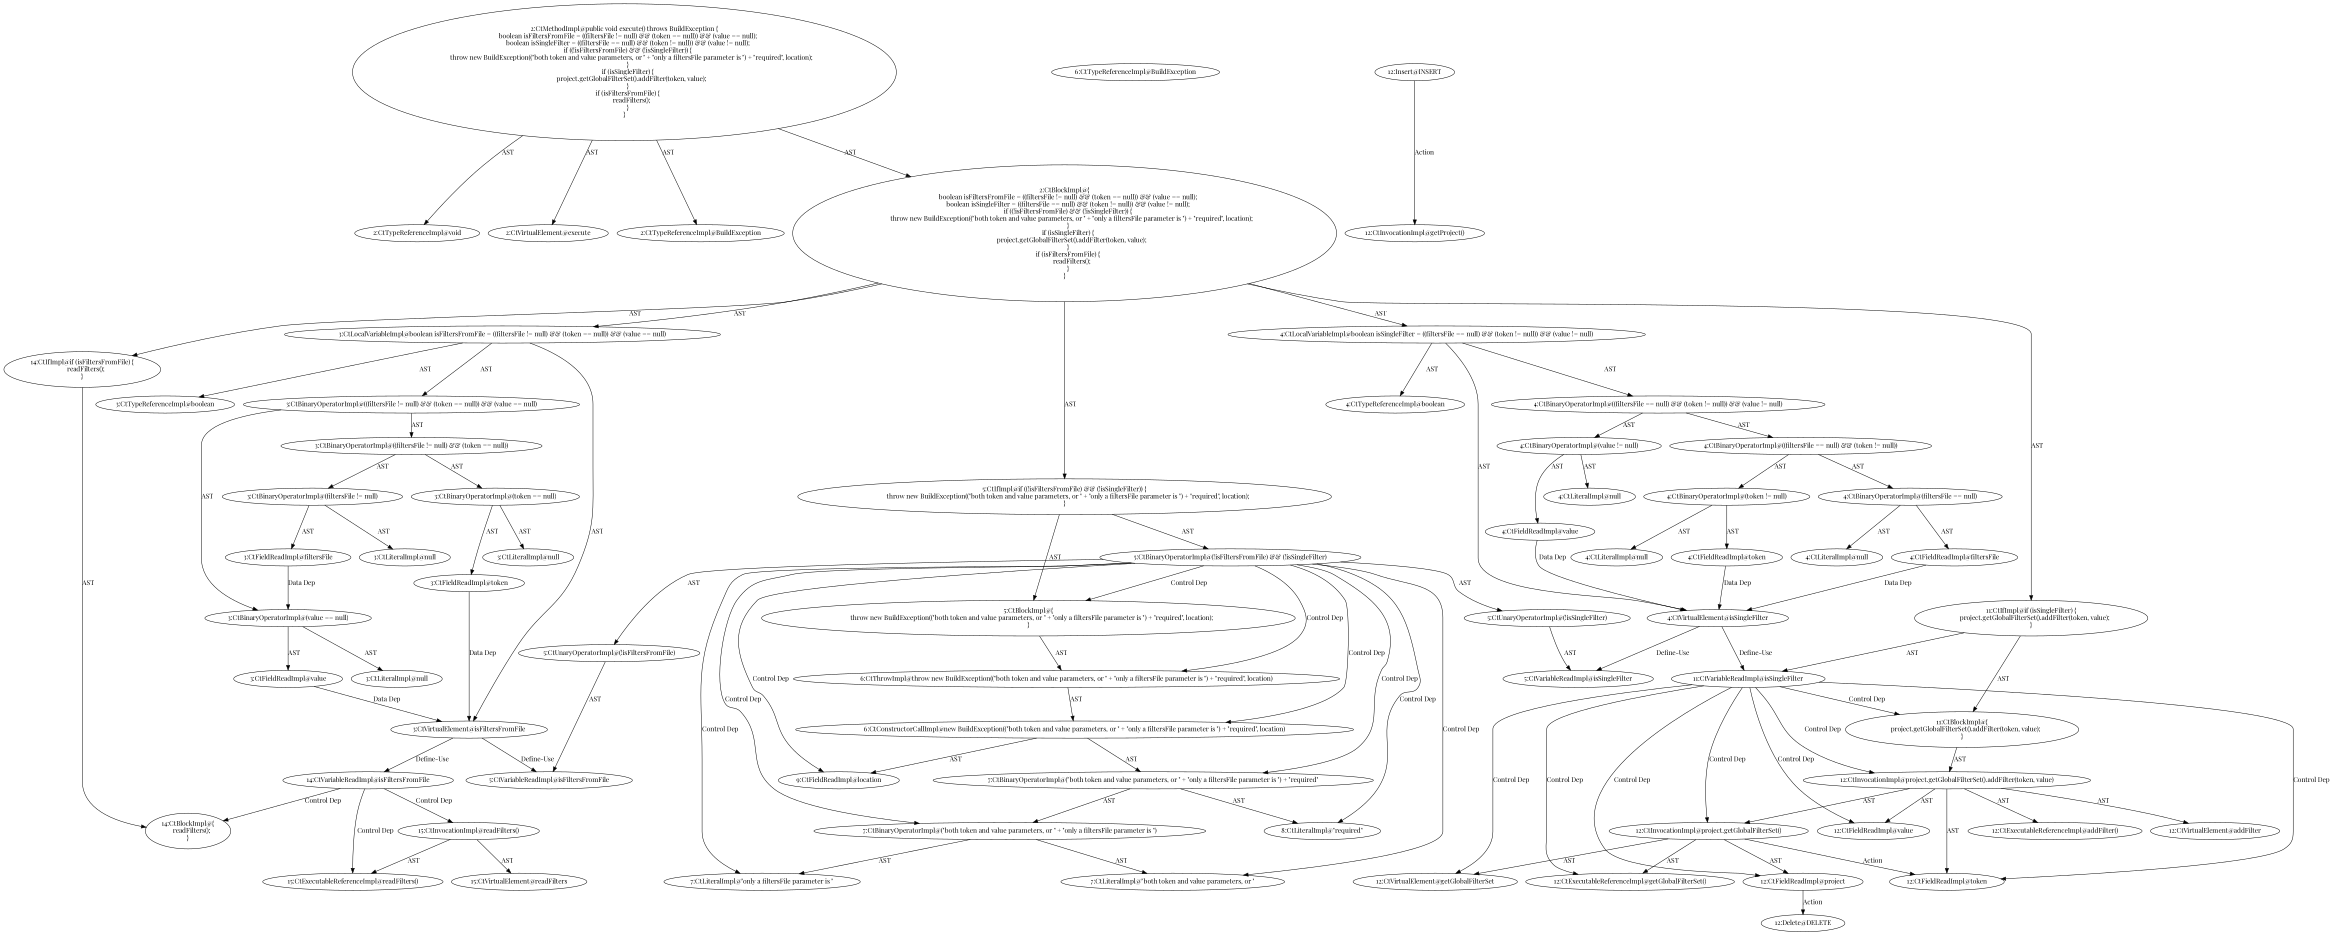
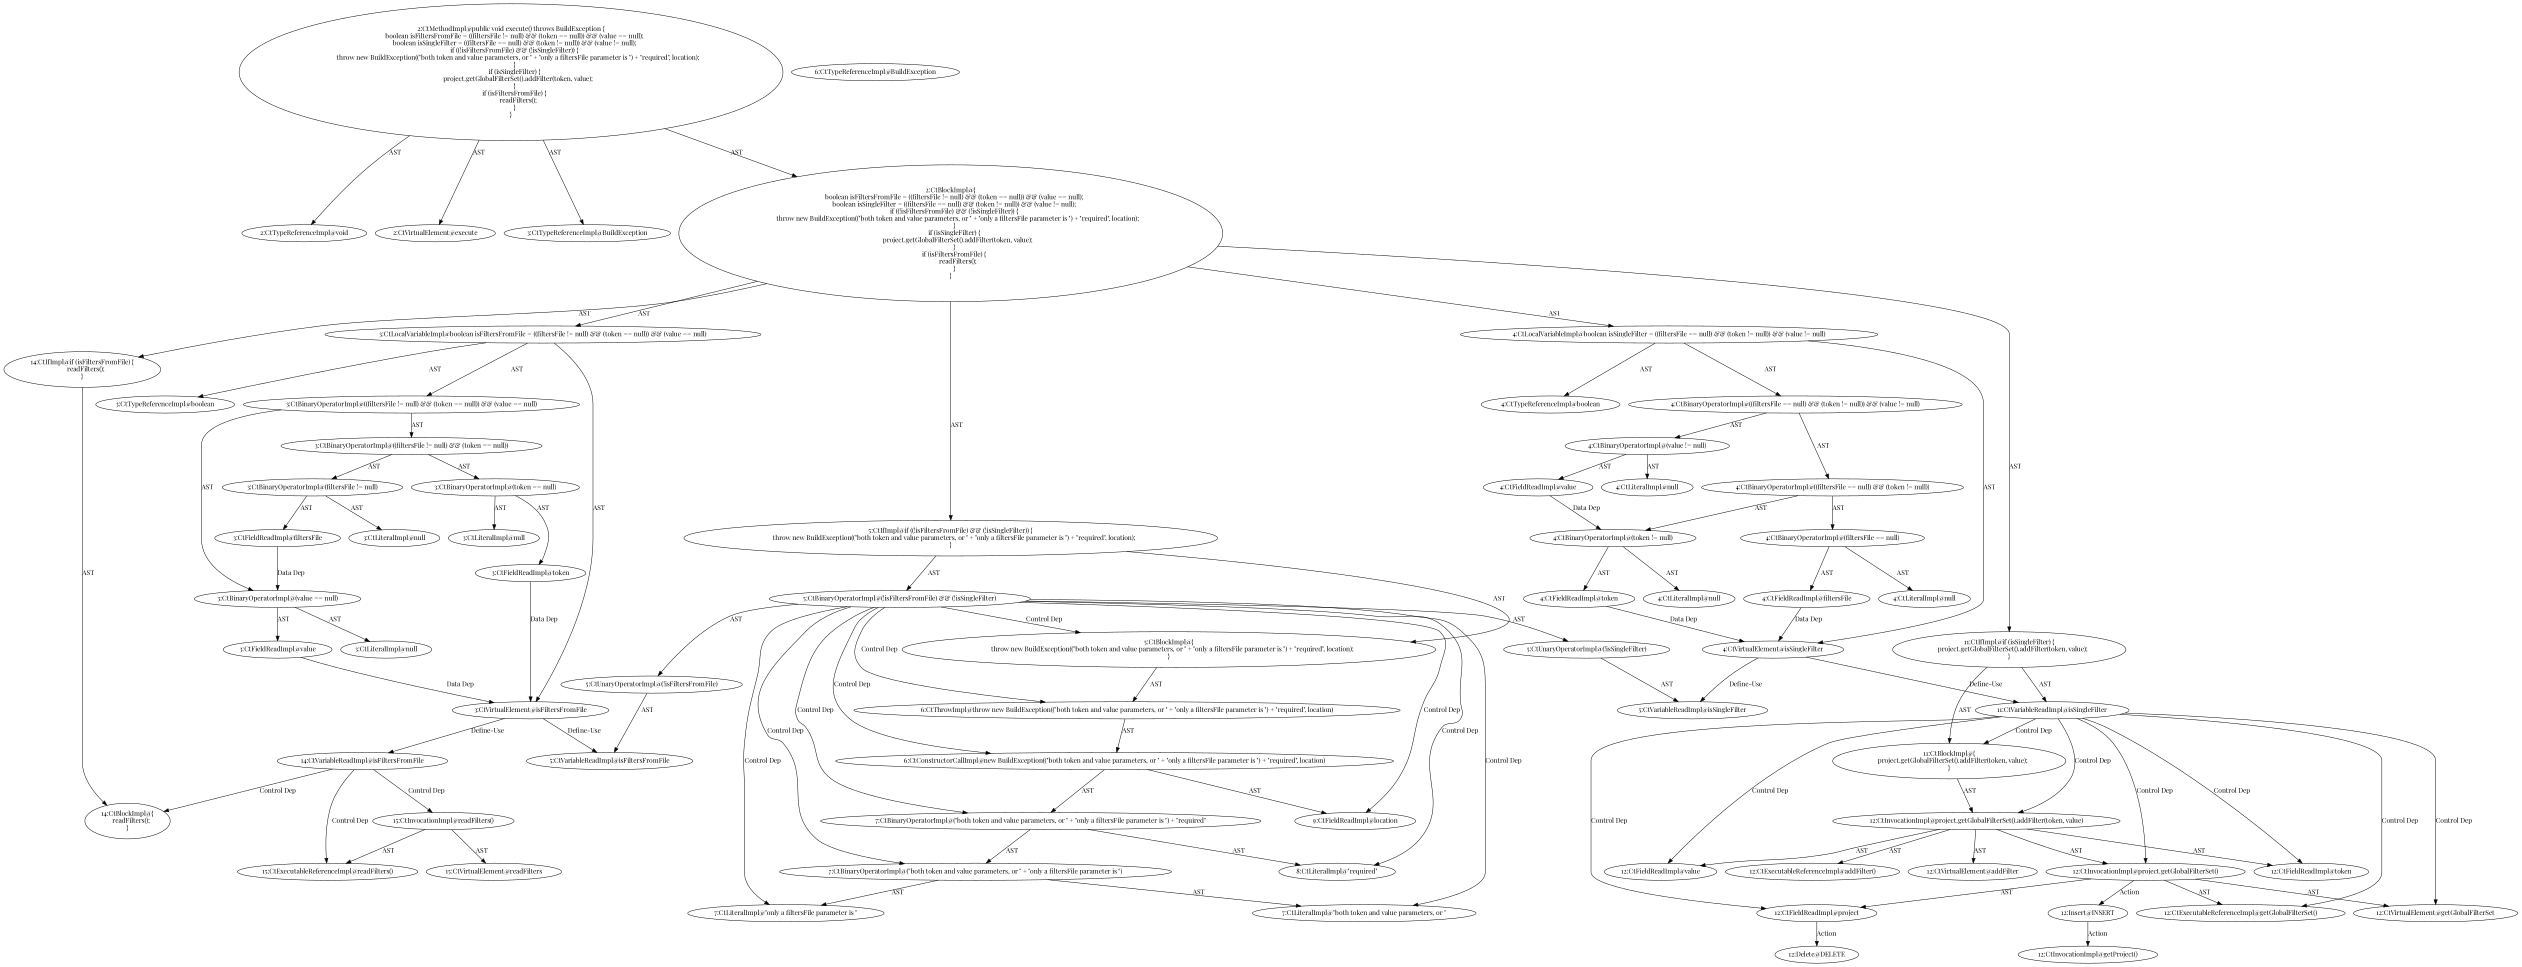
(701, 233) -> (587, 233)
(1596, 588) -> (1573, 511)
(1827, 856) -> (2119, 891)
